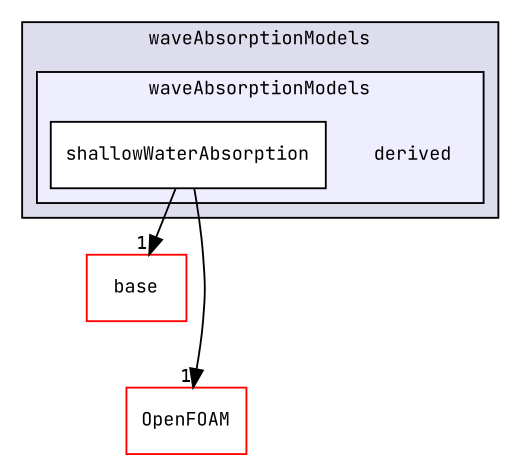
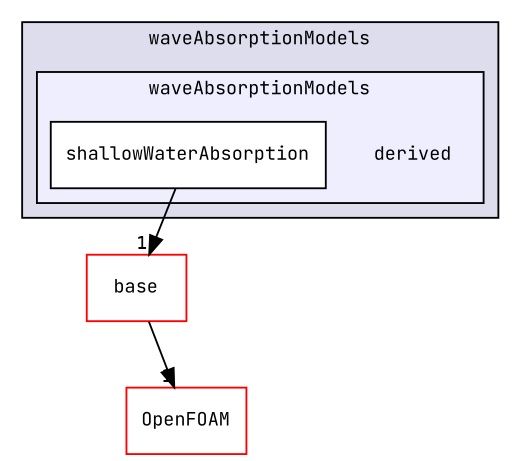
(205, 279) -> (158, 346)
